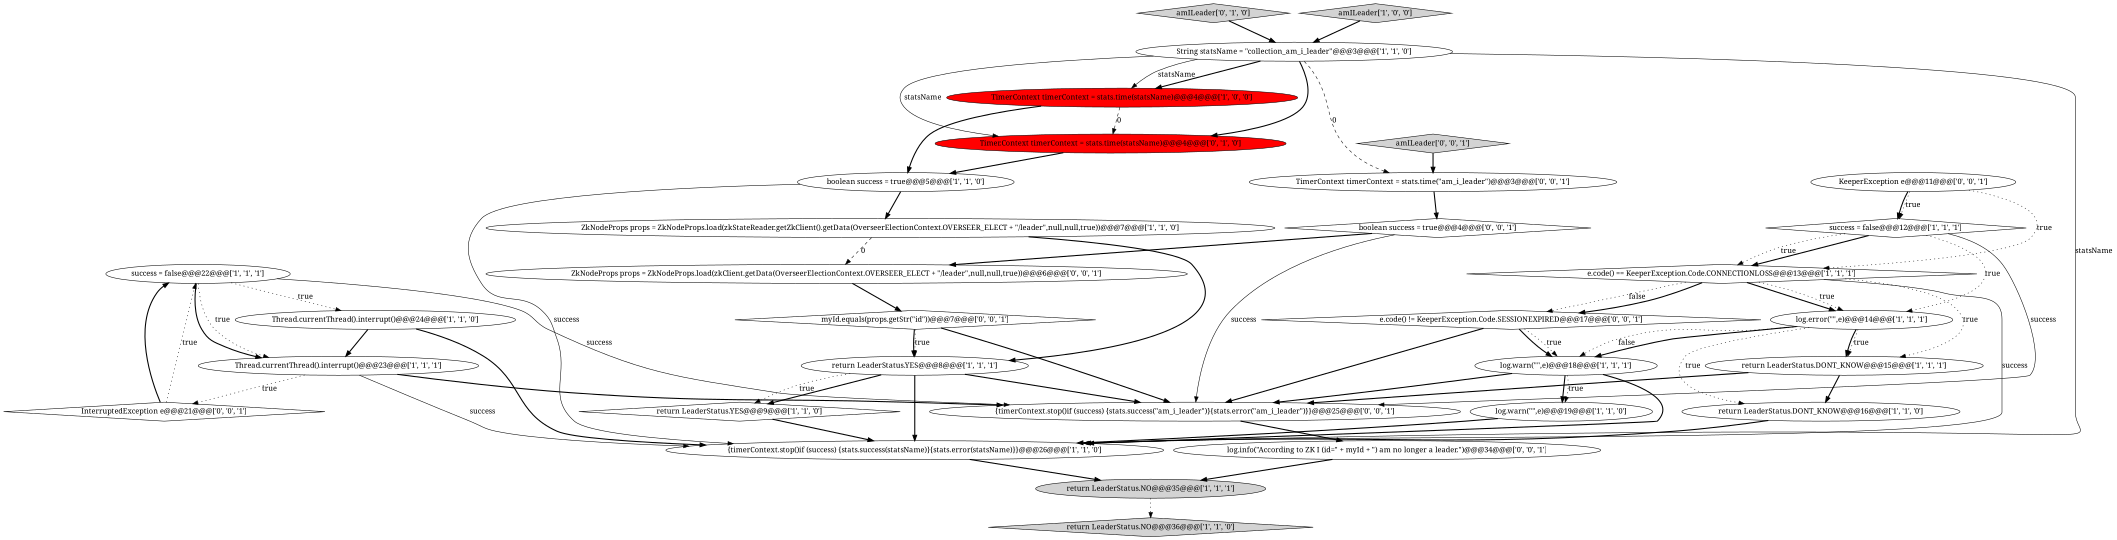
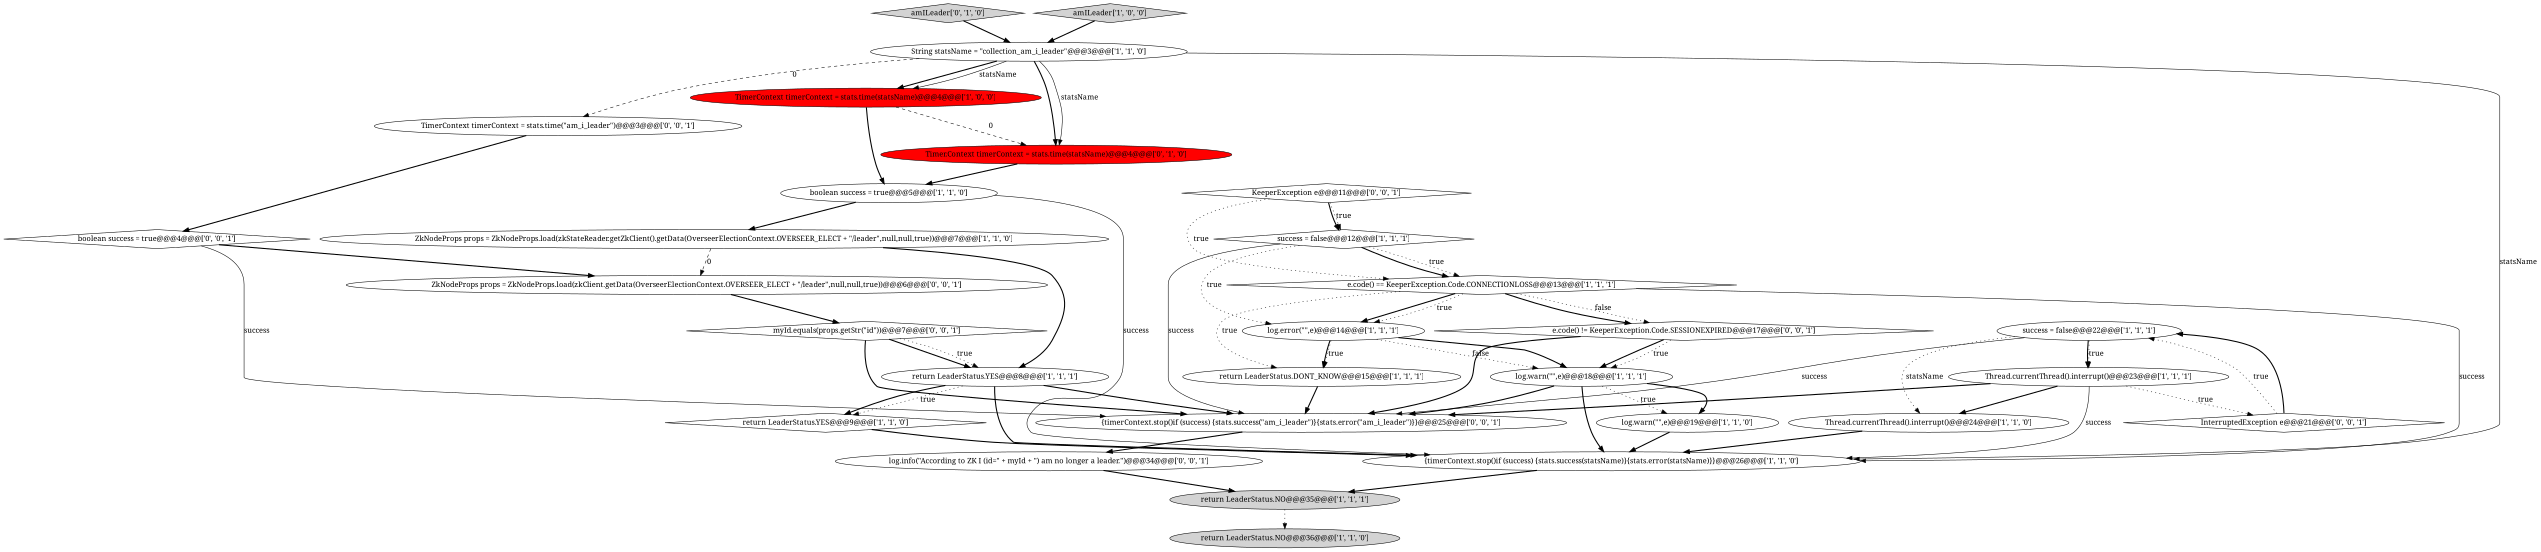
(1433, 144) -> none
(1913, 182) -> (1327, 193)
(305, 297) -> (1925, 377)
(359, 341) -> (2011, 399)
(1821, 412) -> none
(1151, 527) -> (1285, 538)
